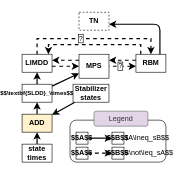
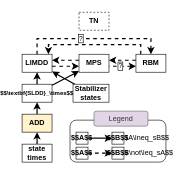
(151, 24) -> none
(94, 66) -> (94, 63)
(66, 107) -> (67, 80)
